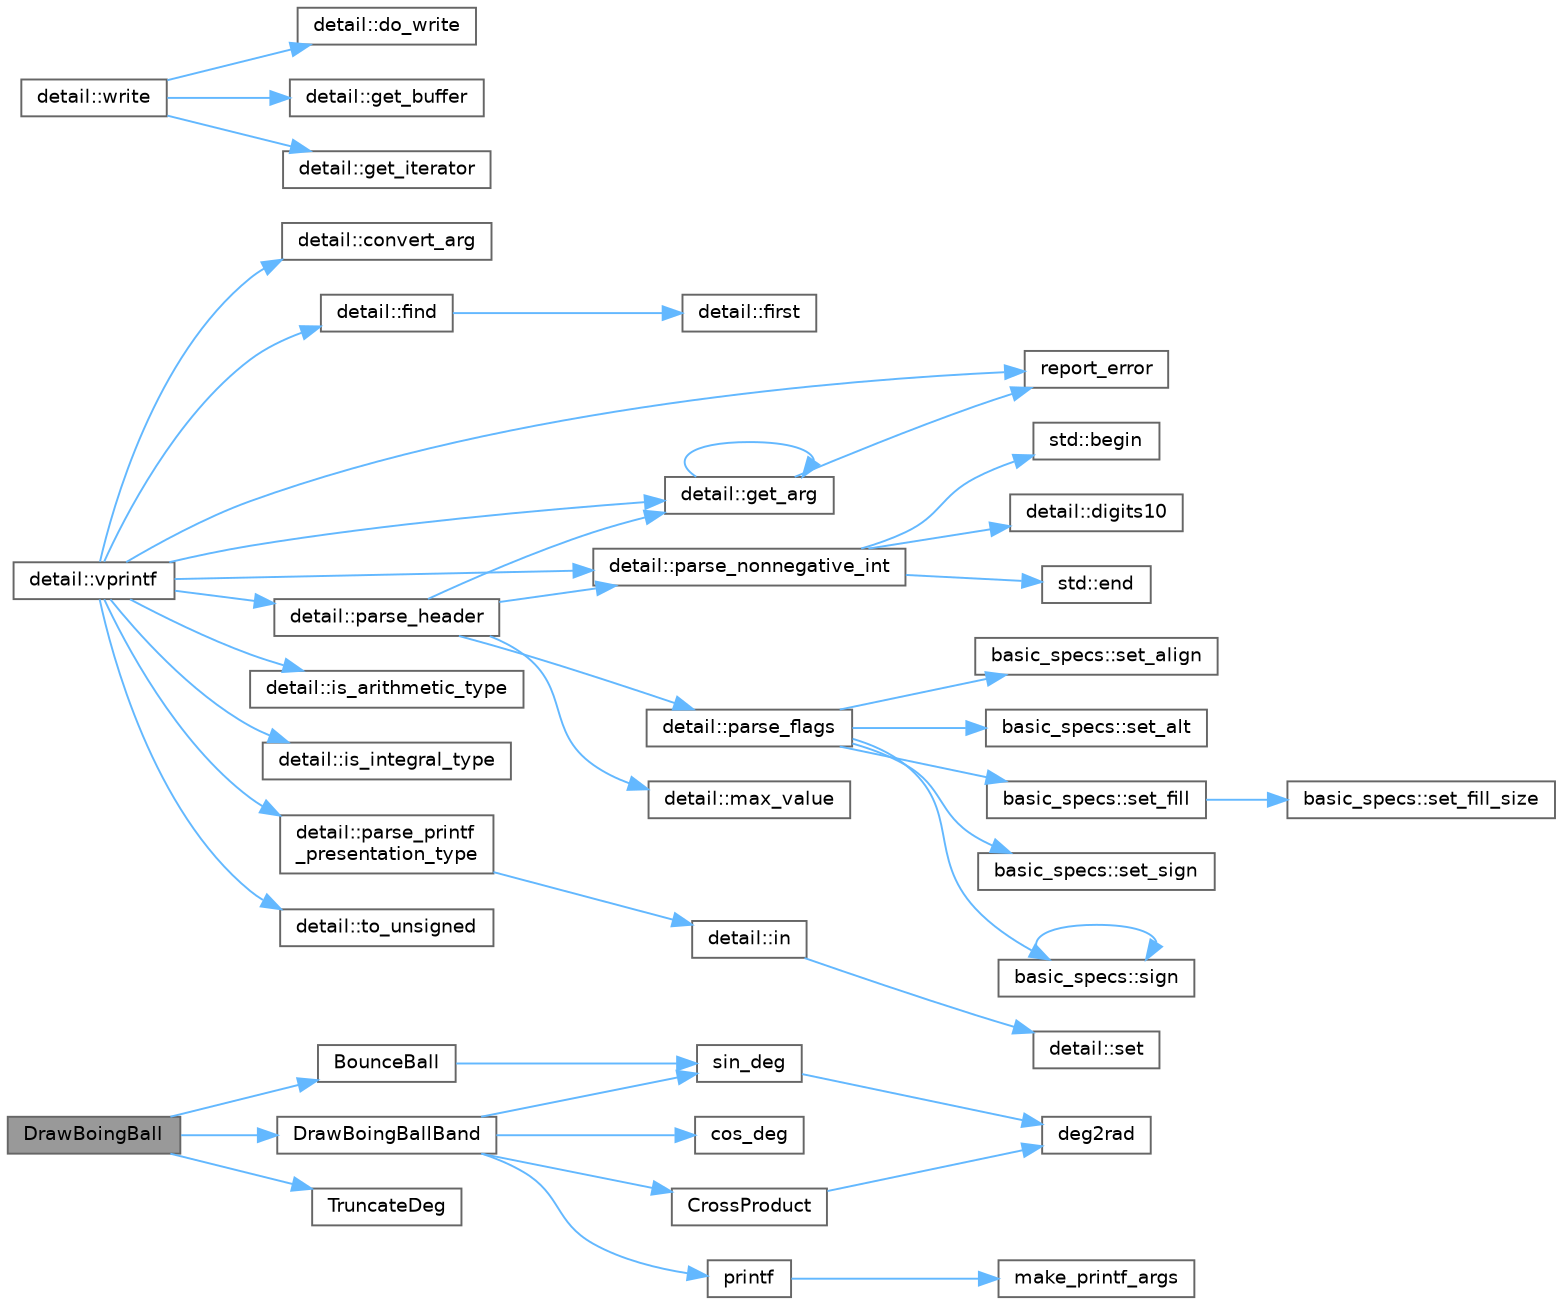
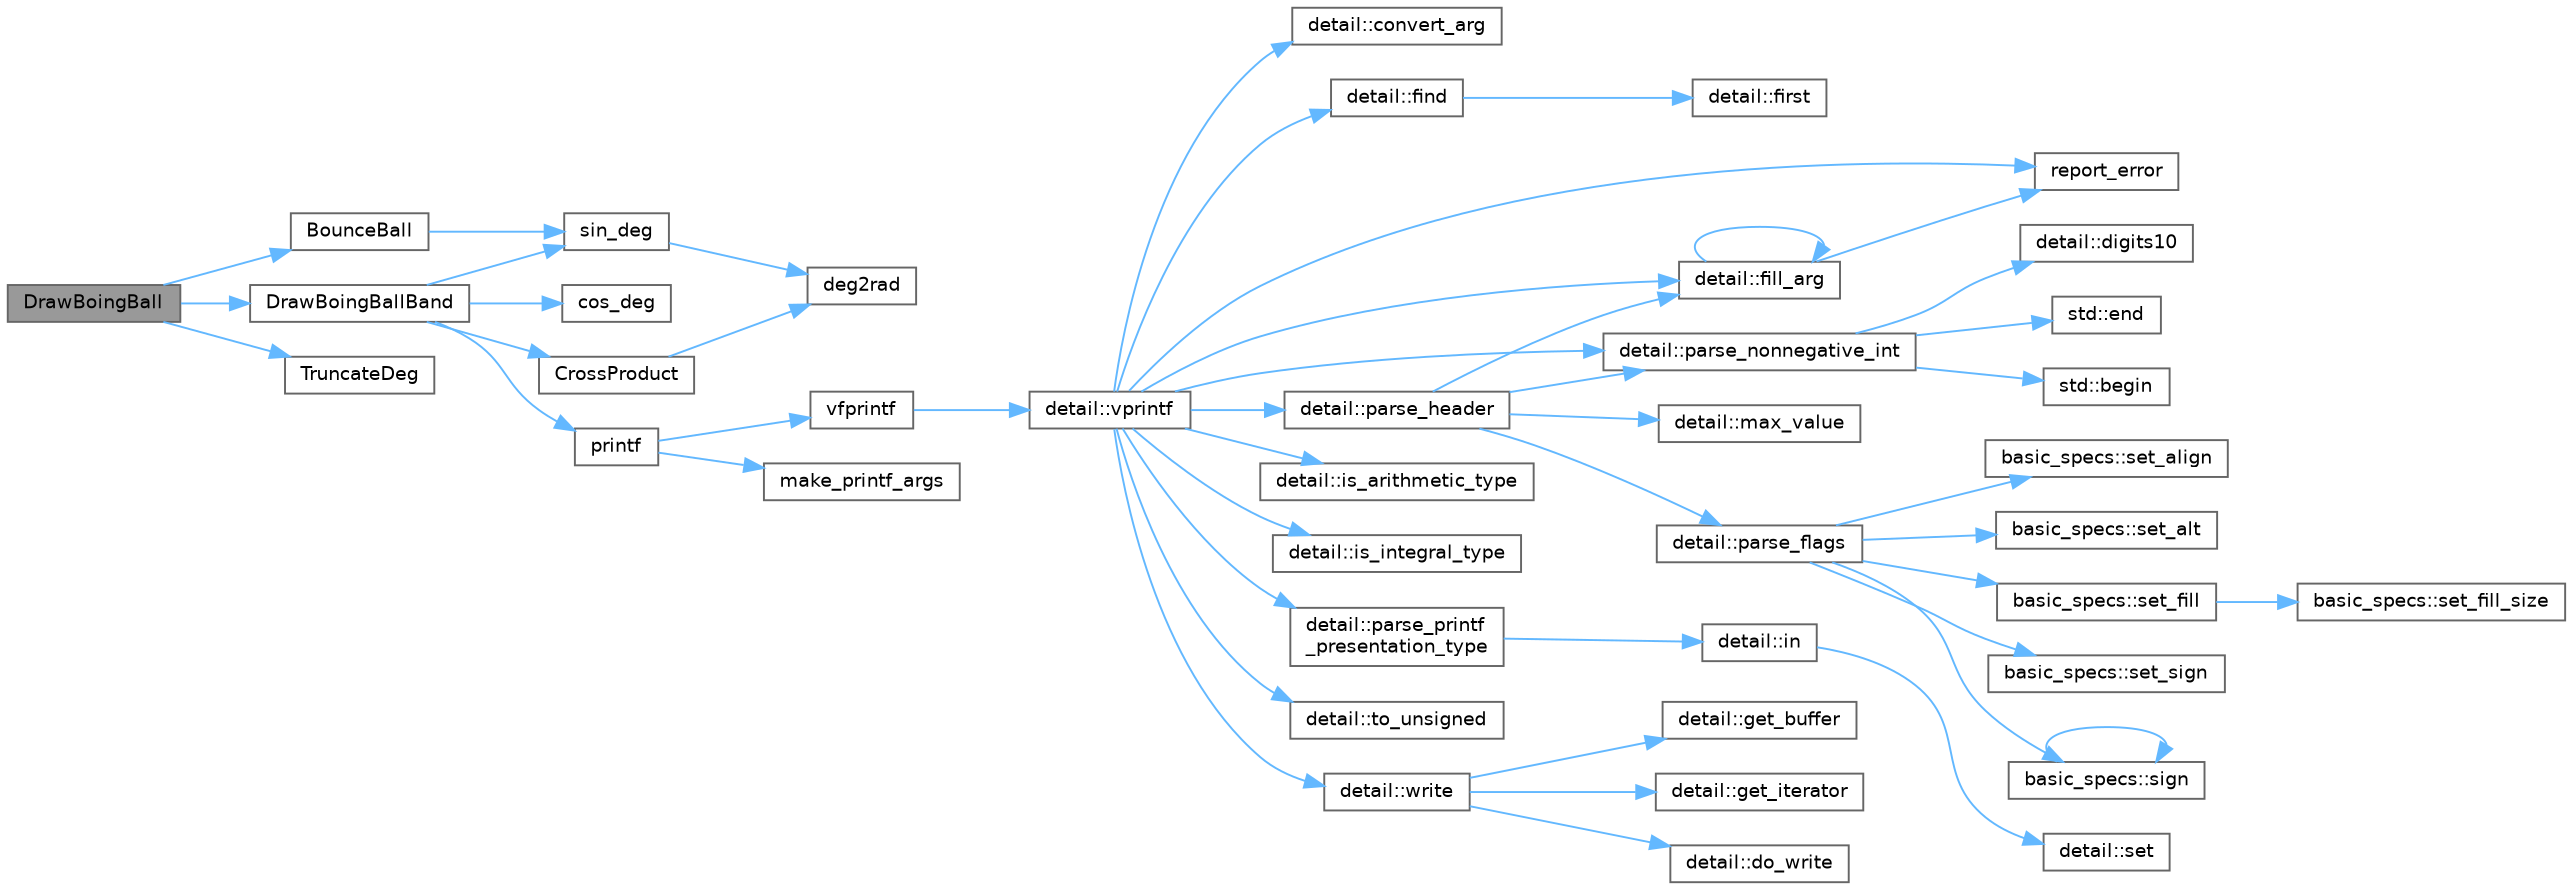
none -> (862, 410)
(749, 495) -> (1760, 280)
none -> (1170, 629)
